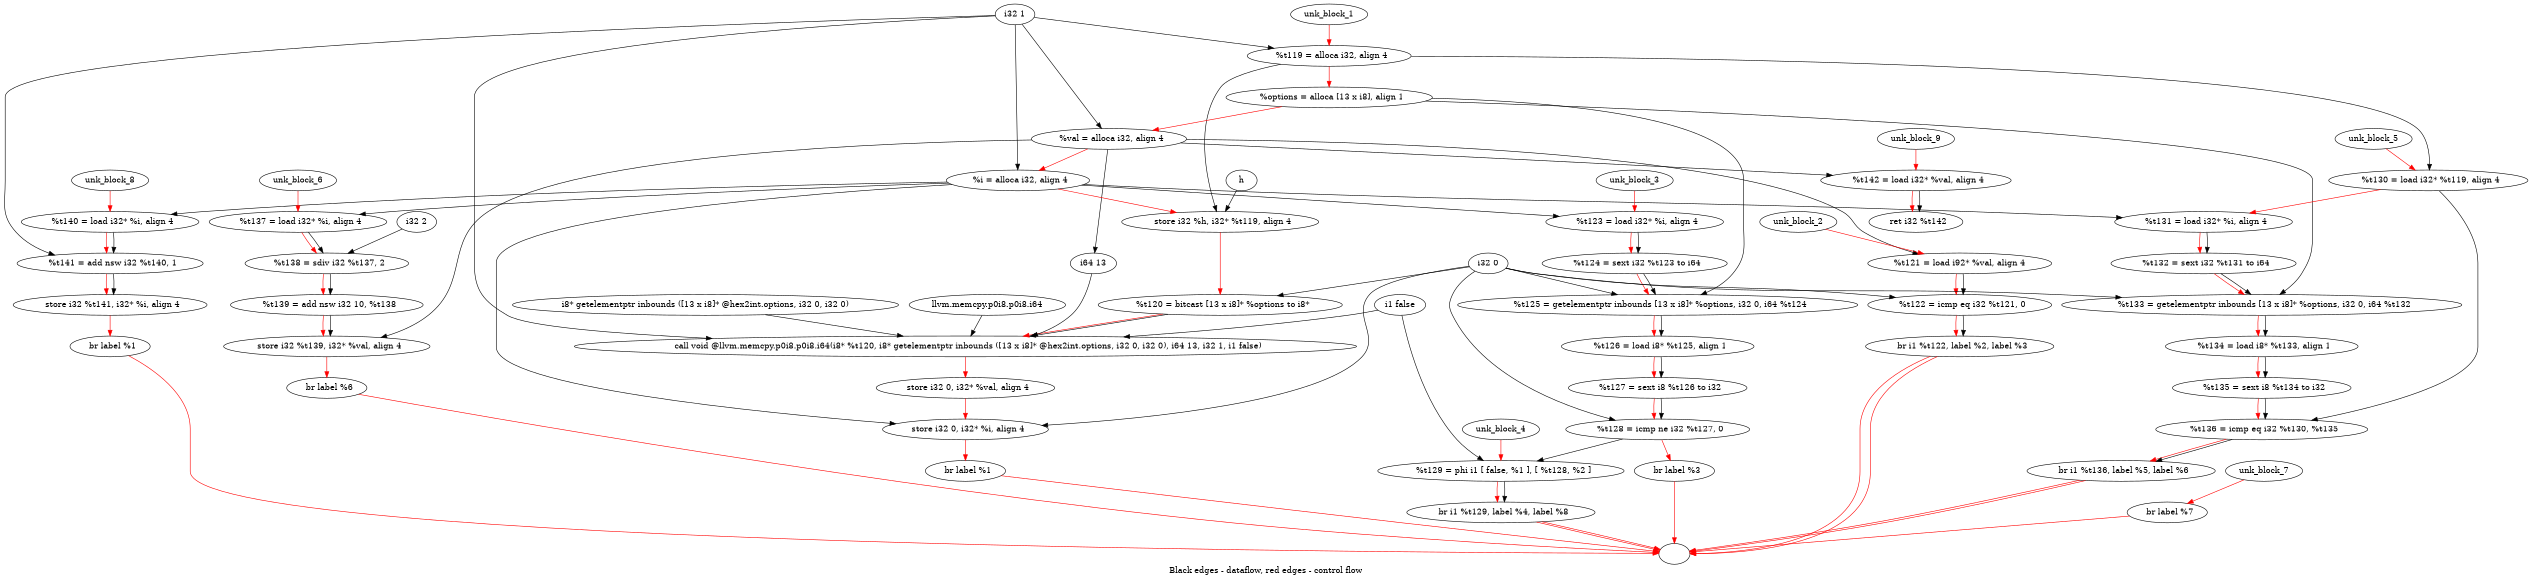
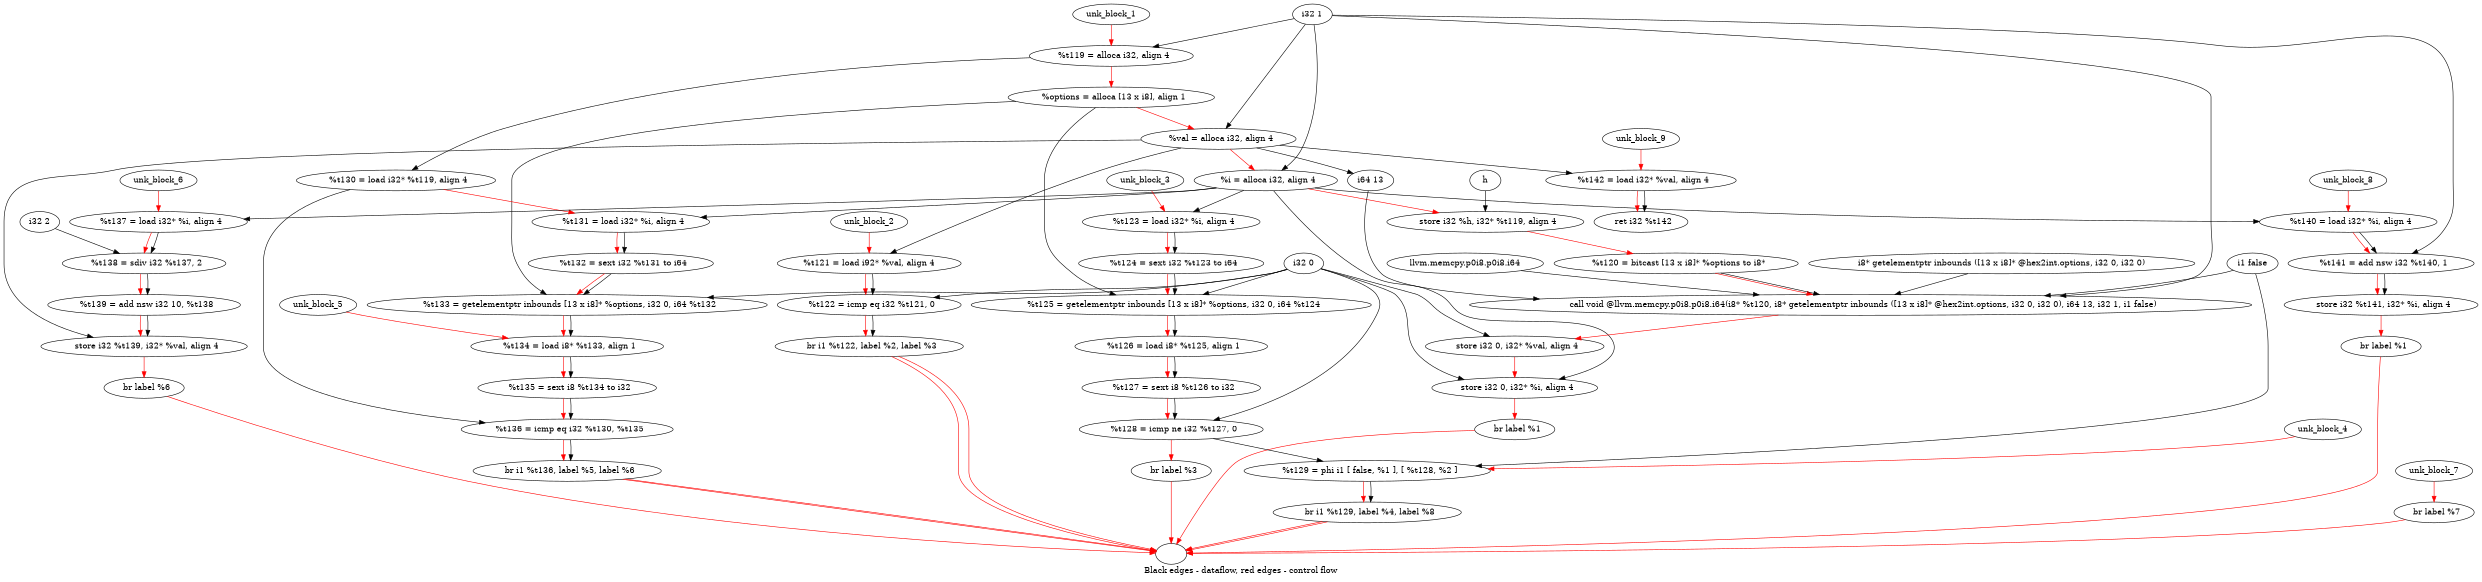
(1209, 113) -> none
(2398, 158) -> (424, 326)
(1376, 281) -> (1407, 292)
